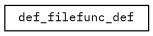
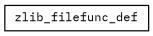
(77, 18) -> (77, 18)
